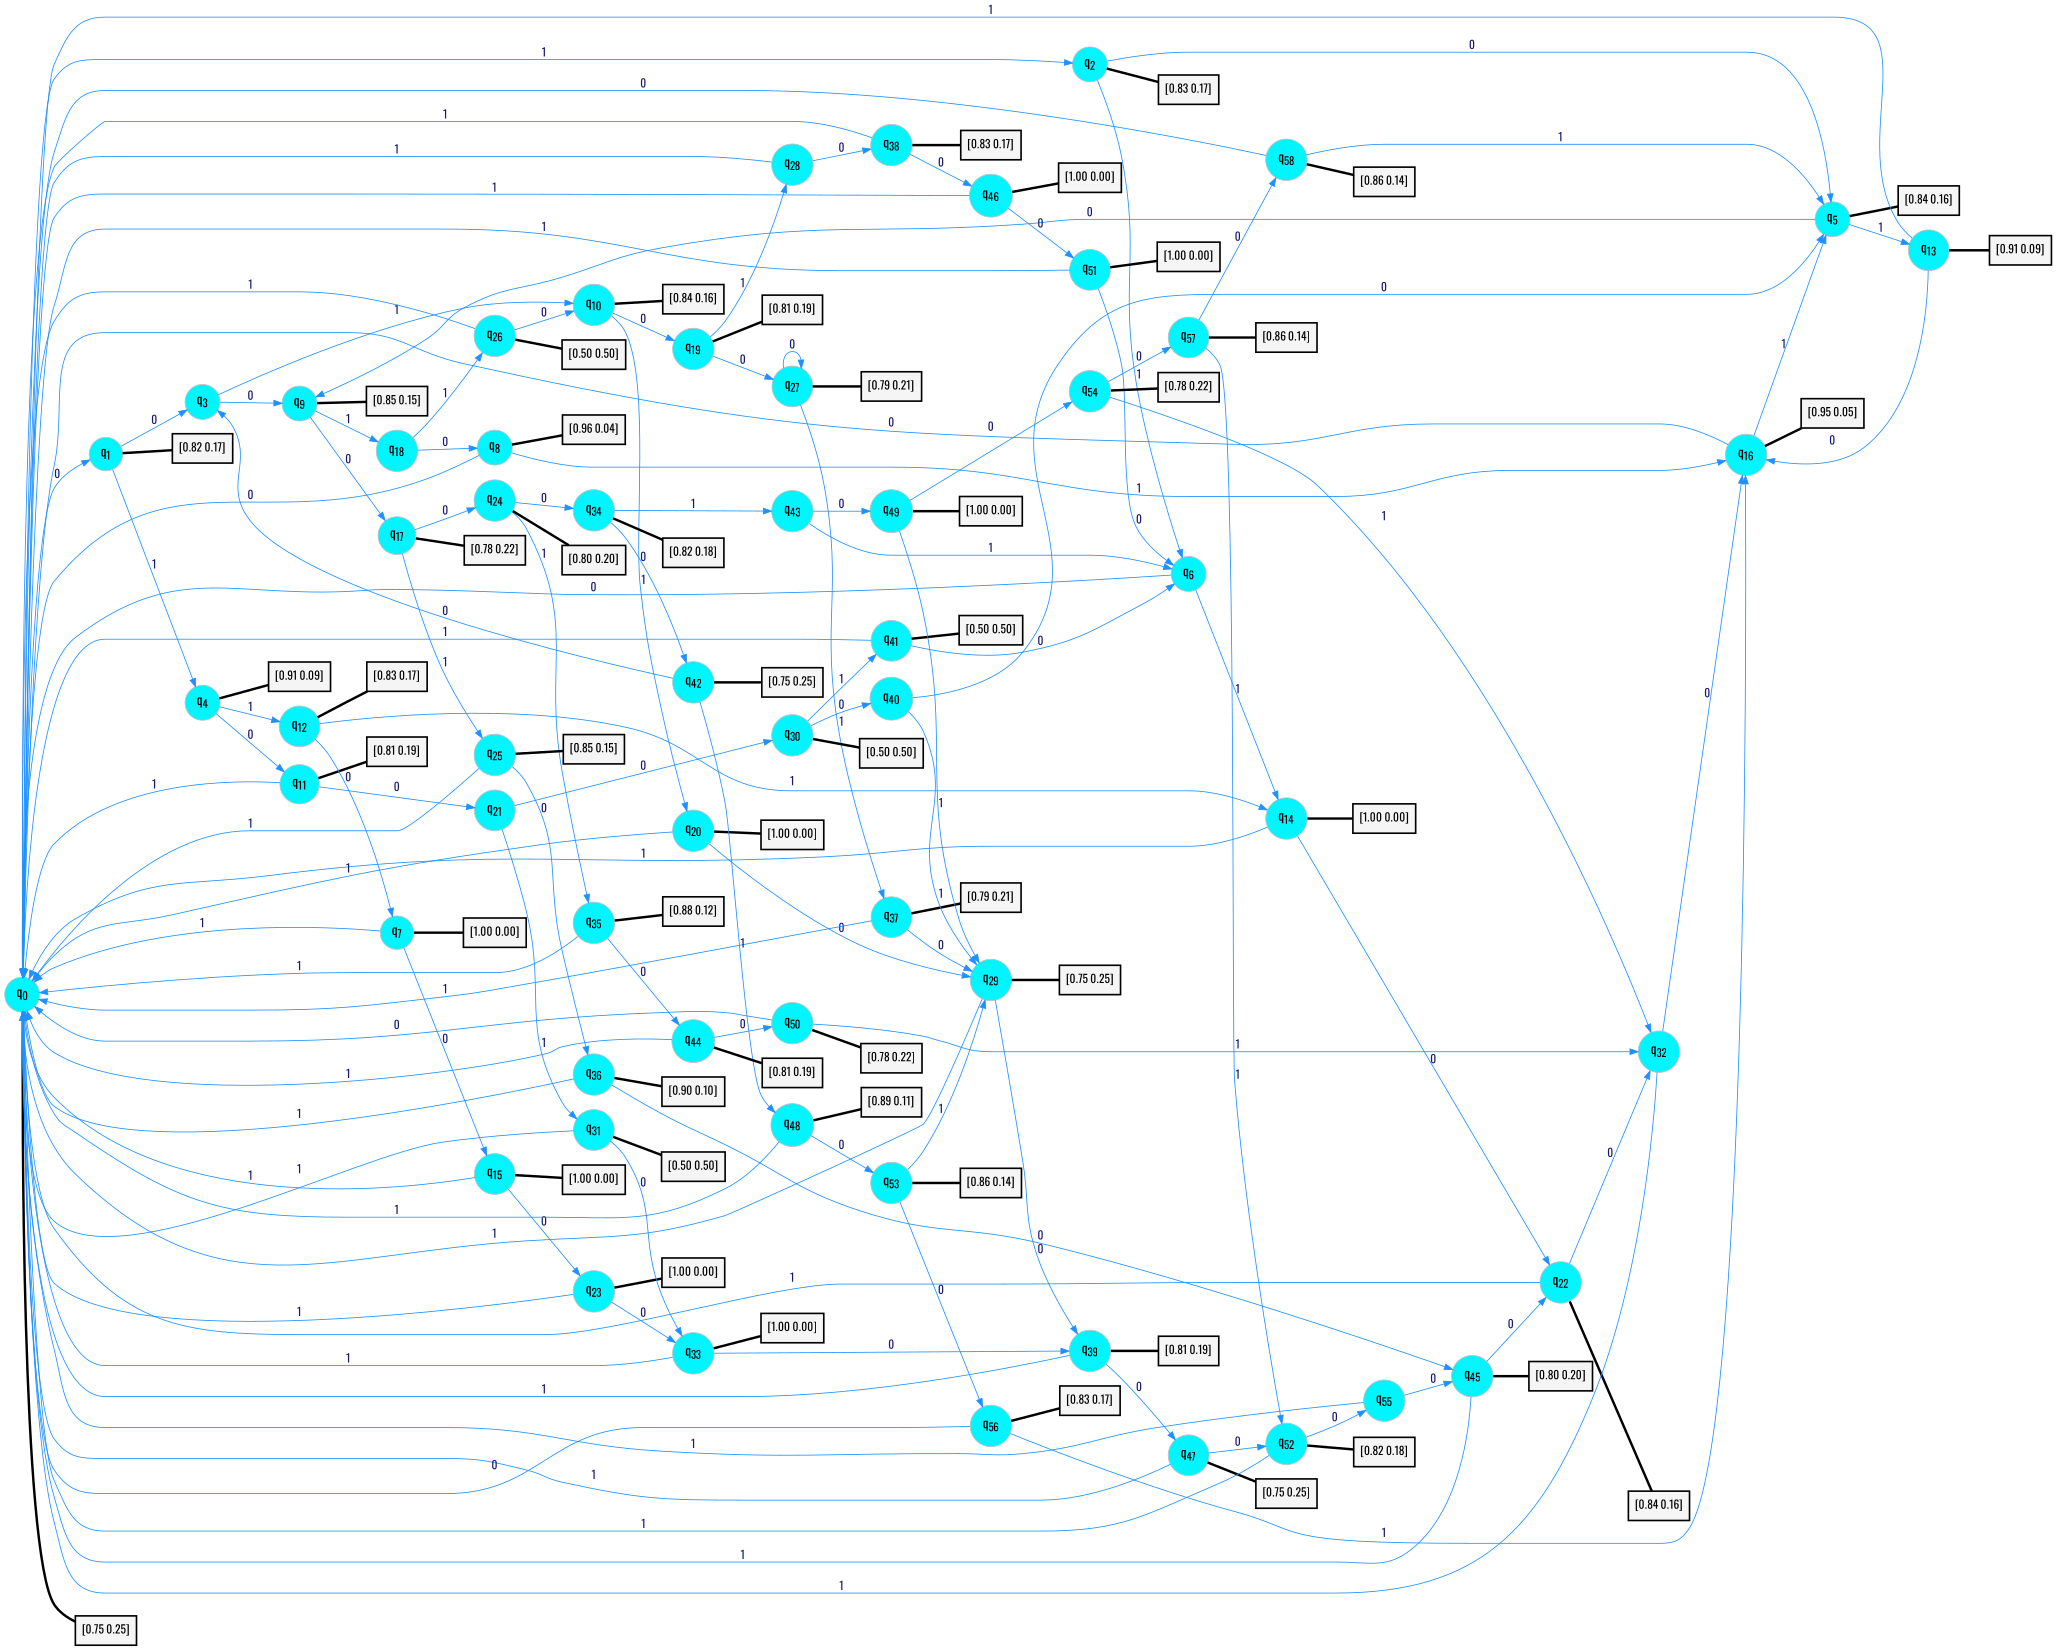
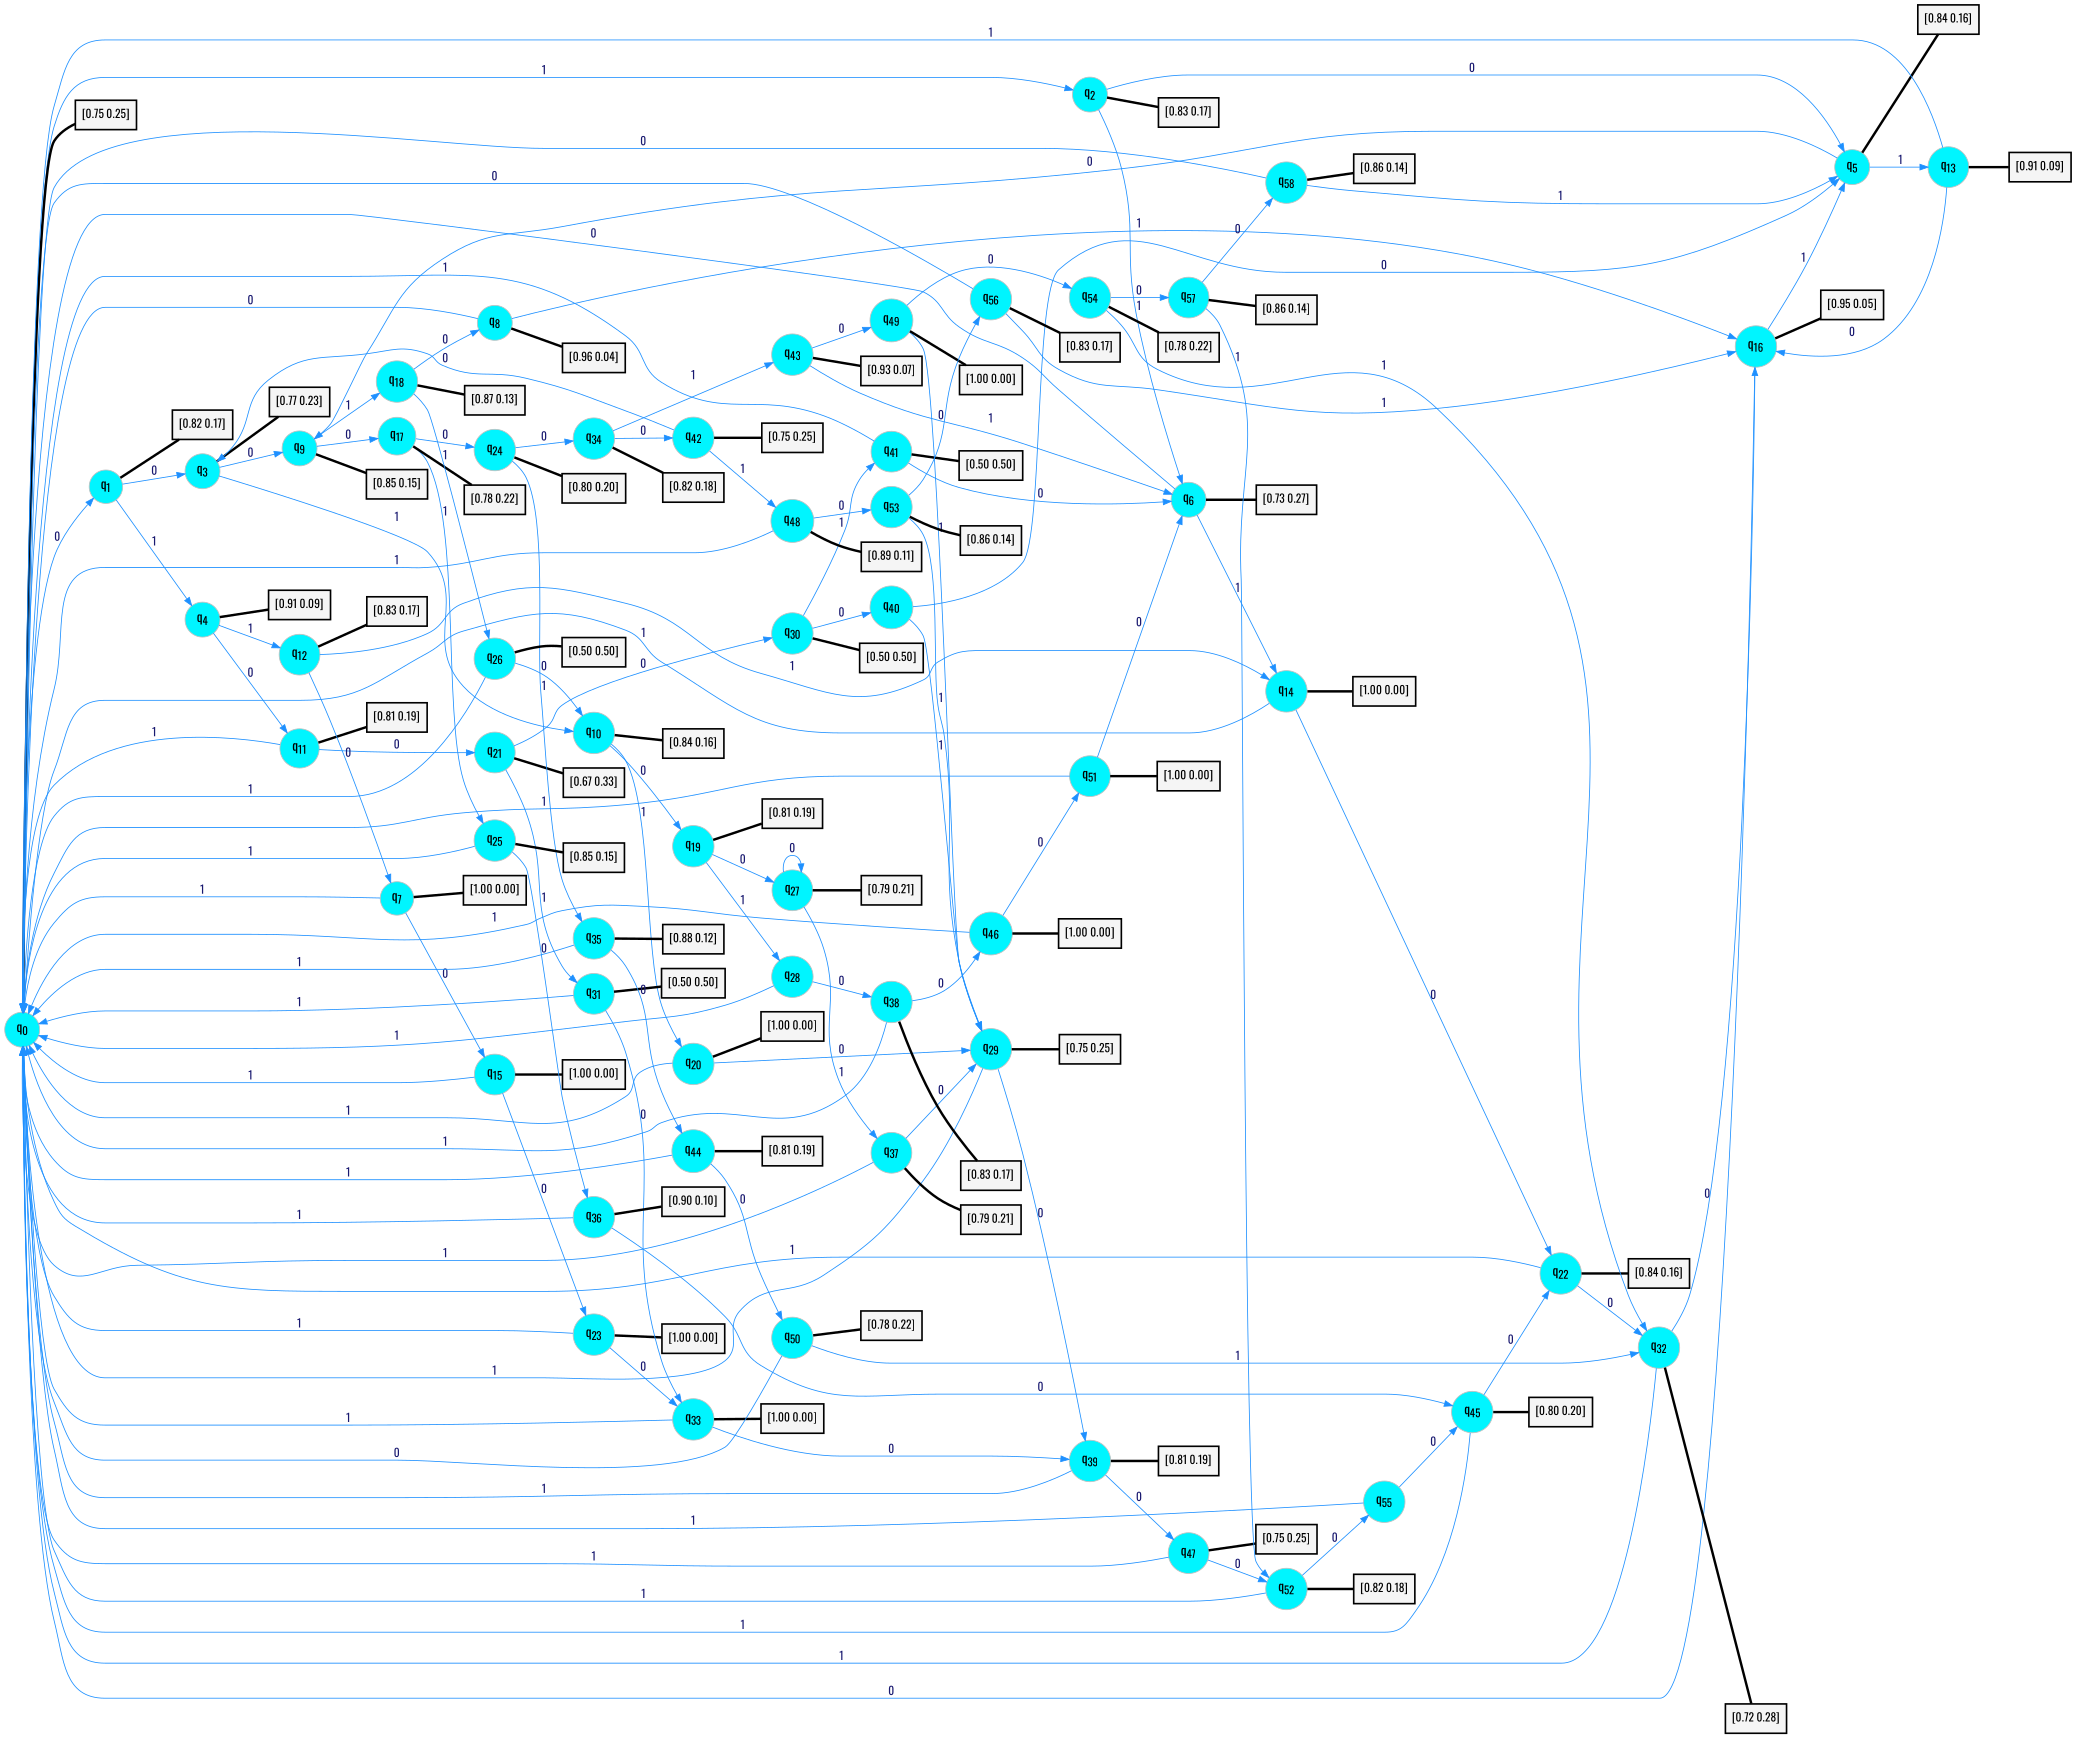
none -> (891, 371)
none -> (495, 400)
none -> (300, 402)
none -> (1286, 500)
none -> (594, 783)
none -> (1756, 1719)
